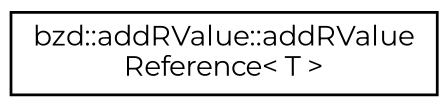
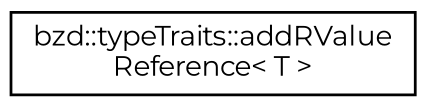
(224, 54) -> (213, 54)
